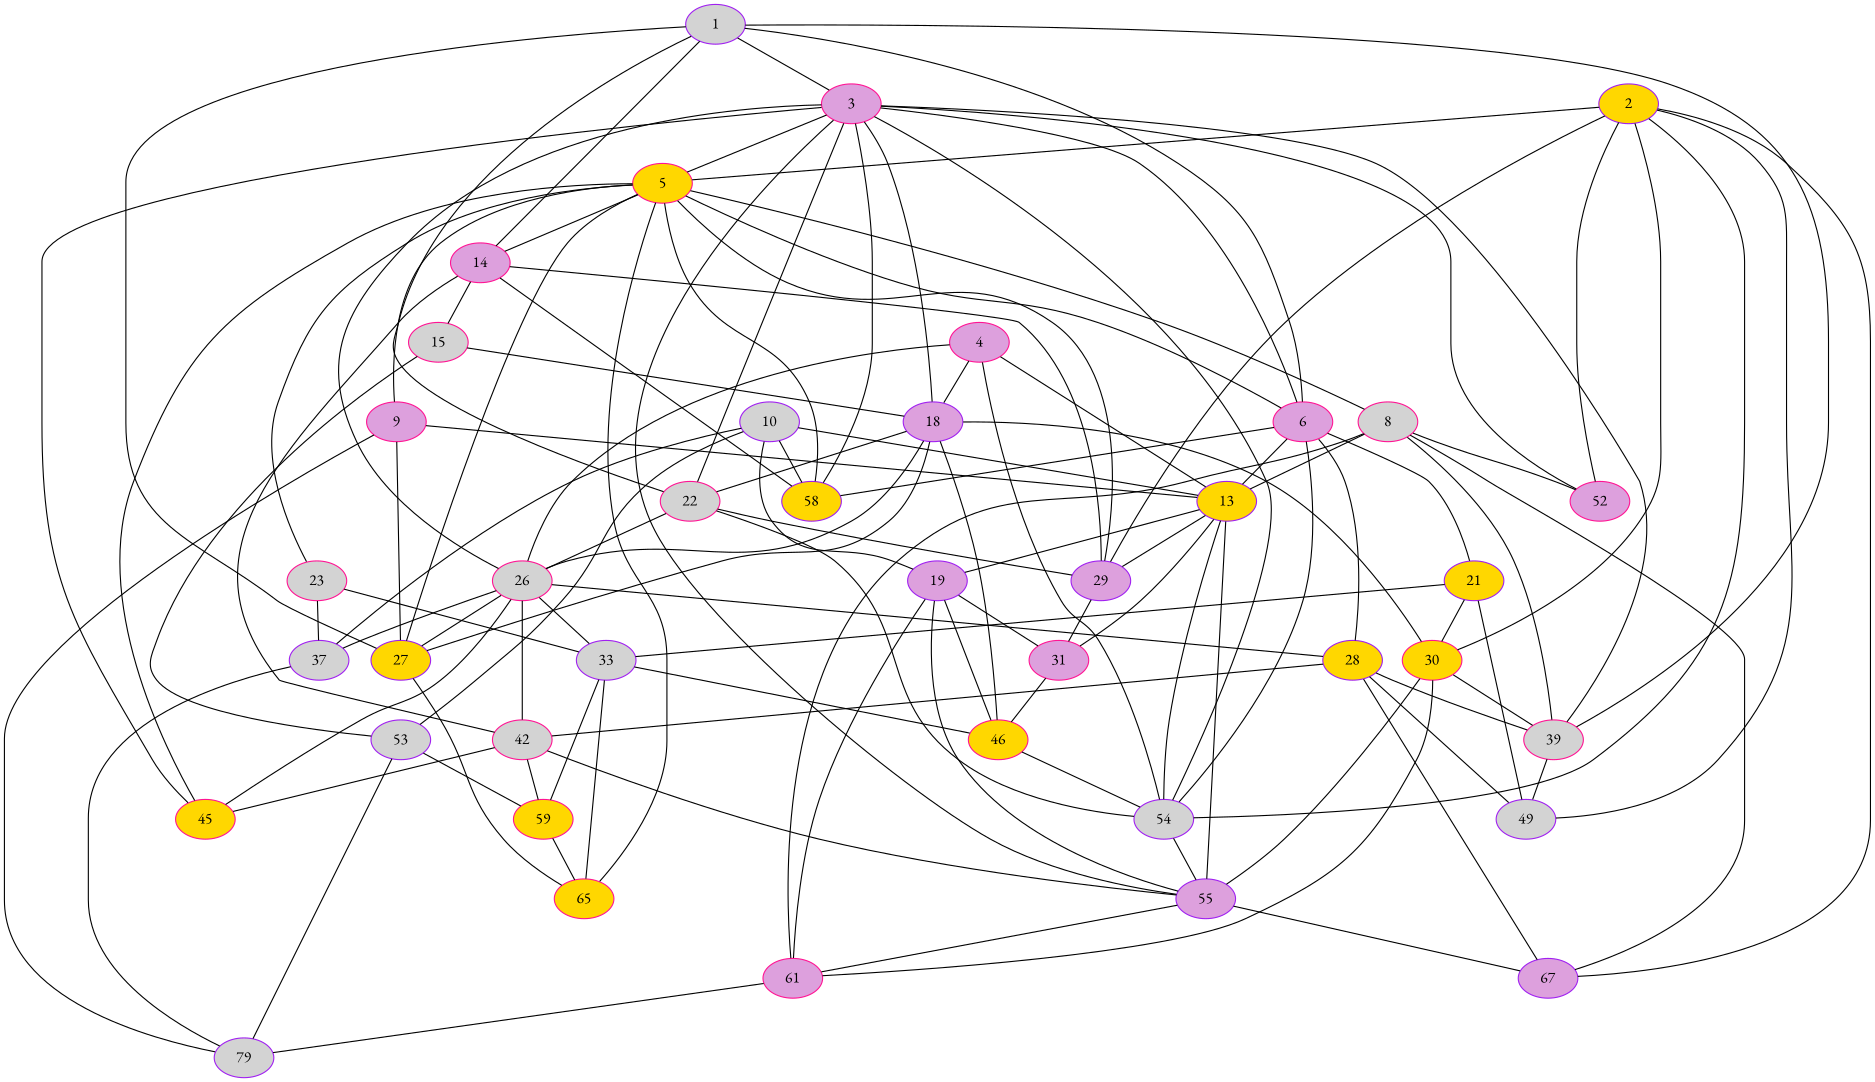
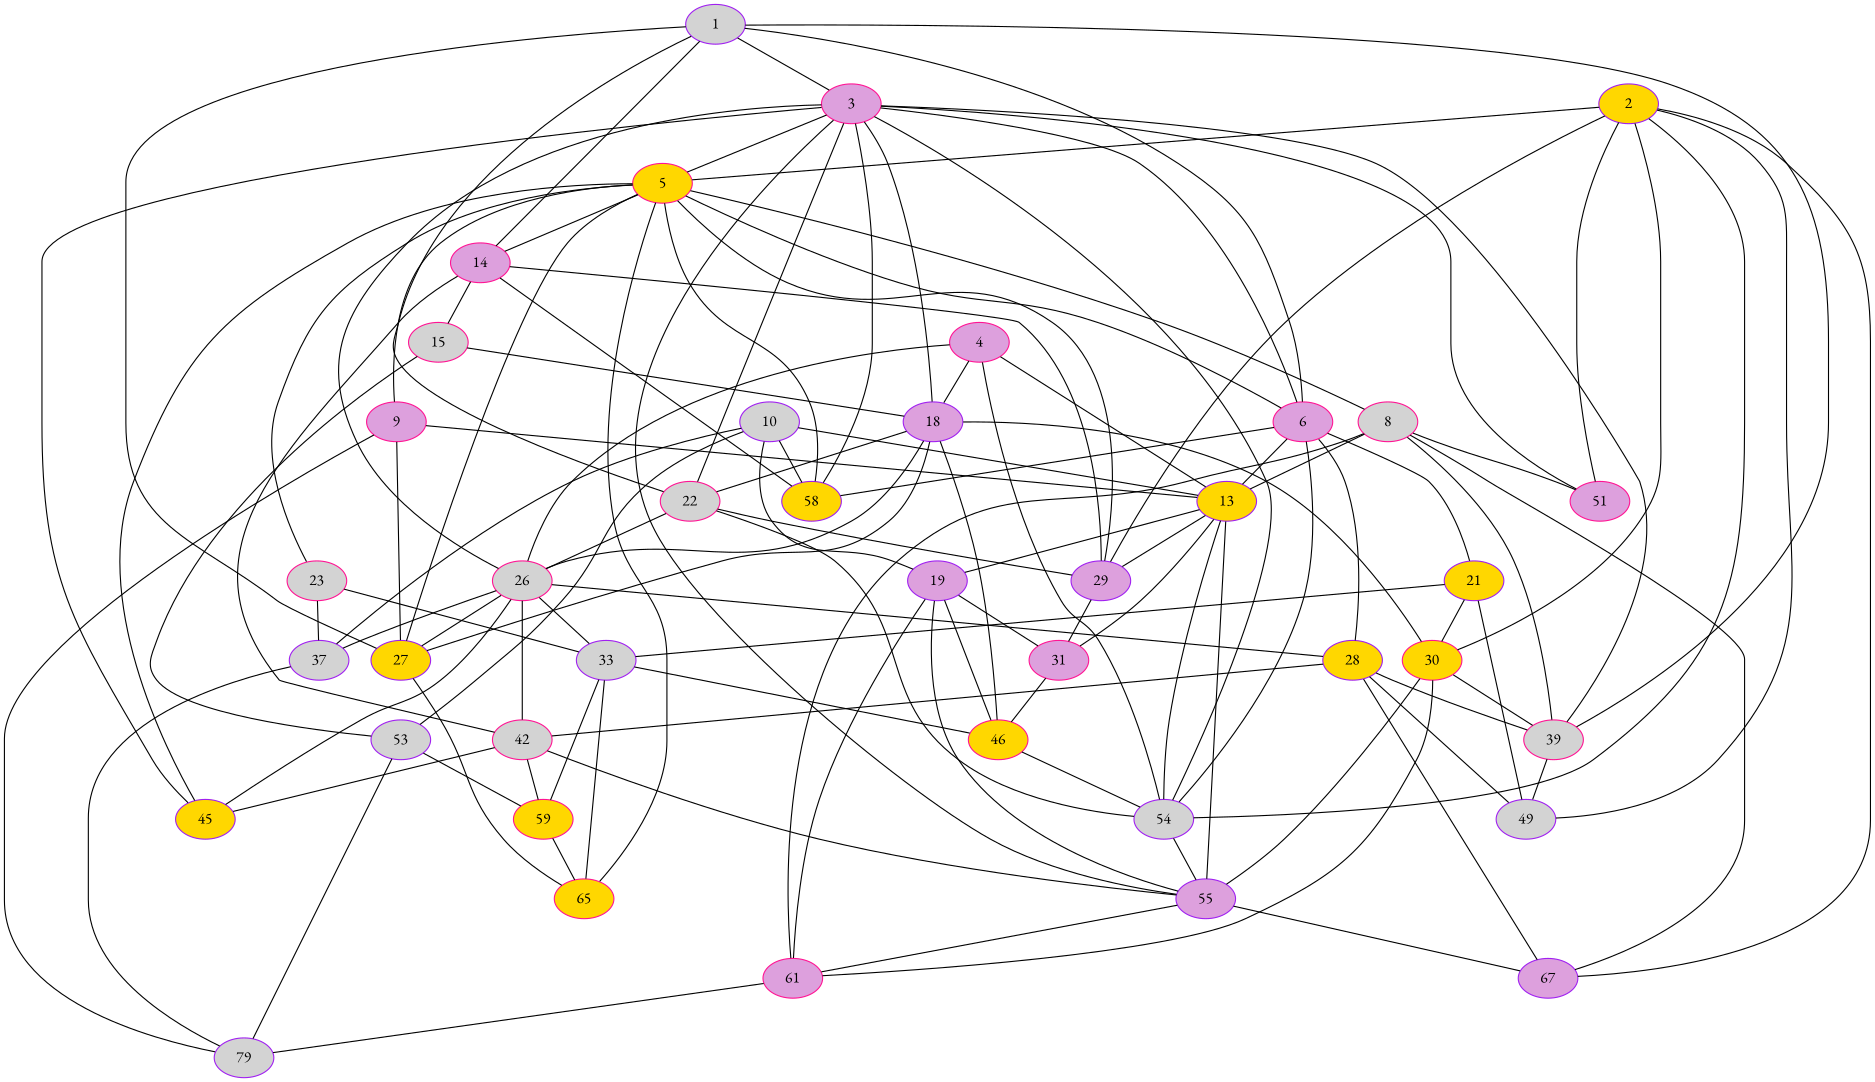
(1600, 501) -> (1600, 501)
(205, 819) -> (205, 819)
